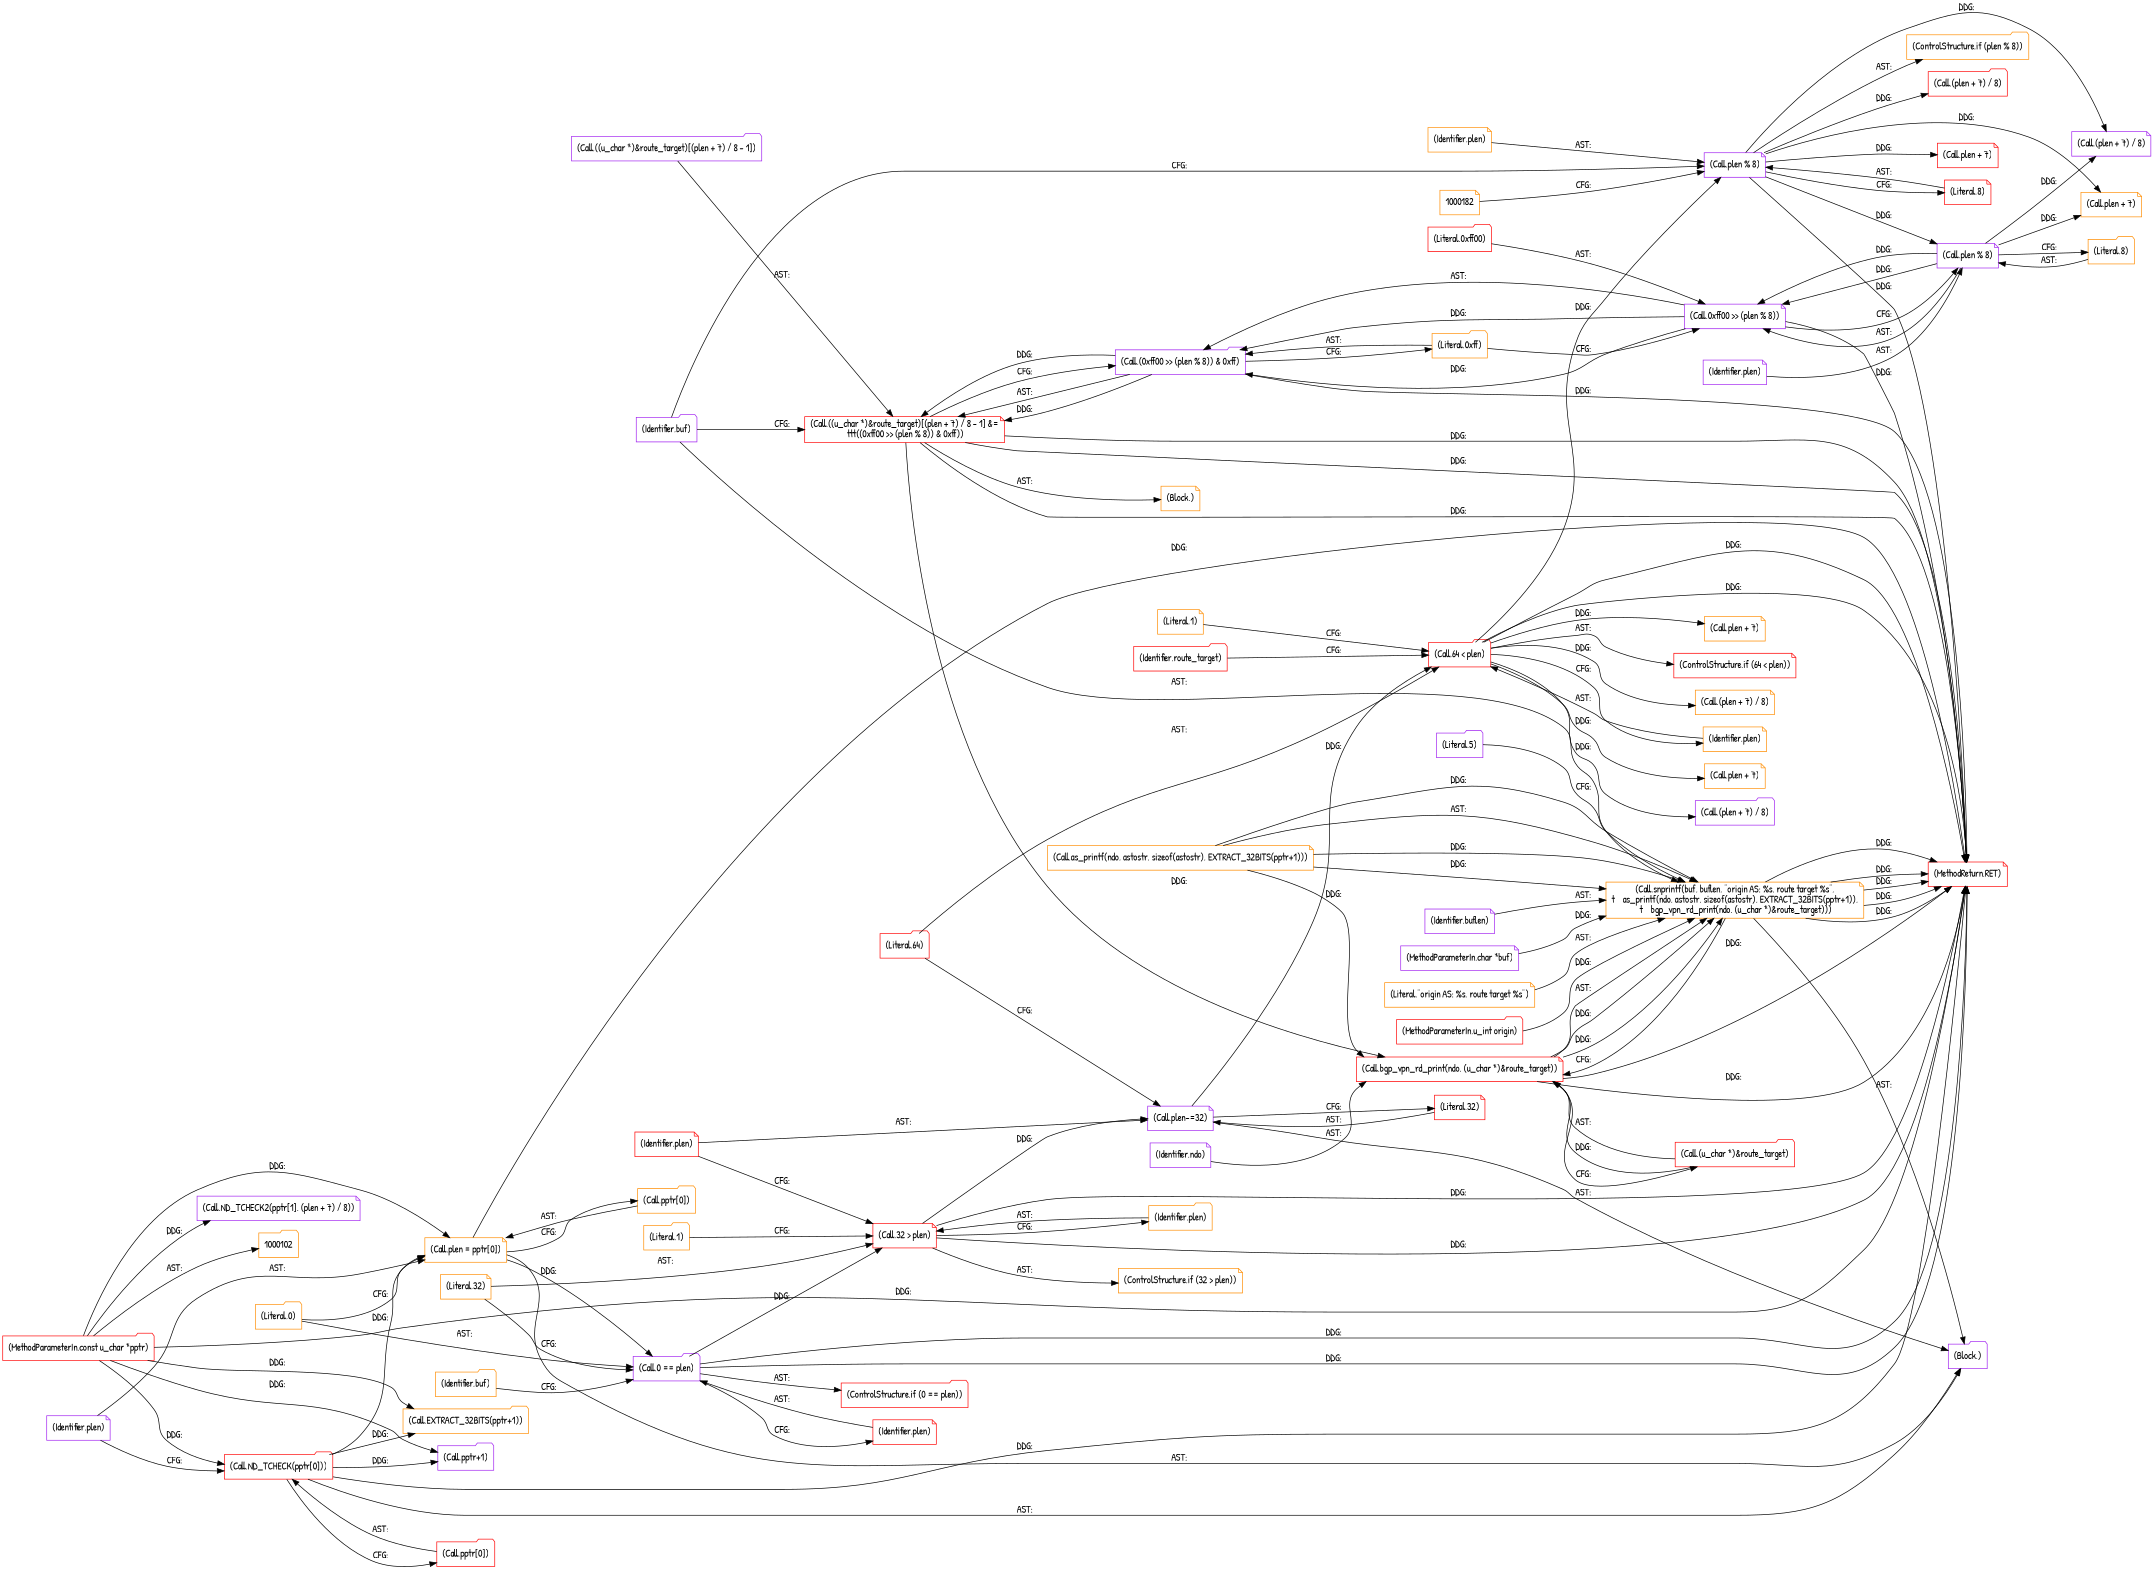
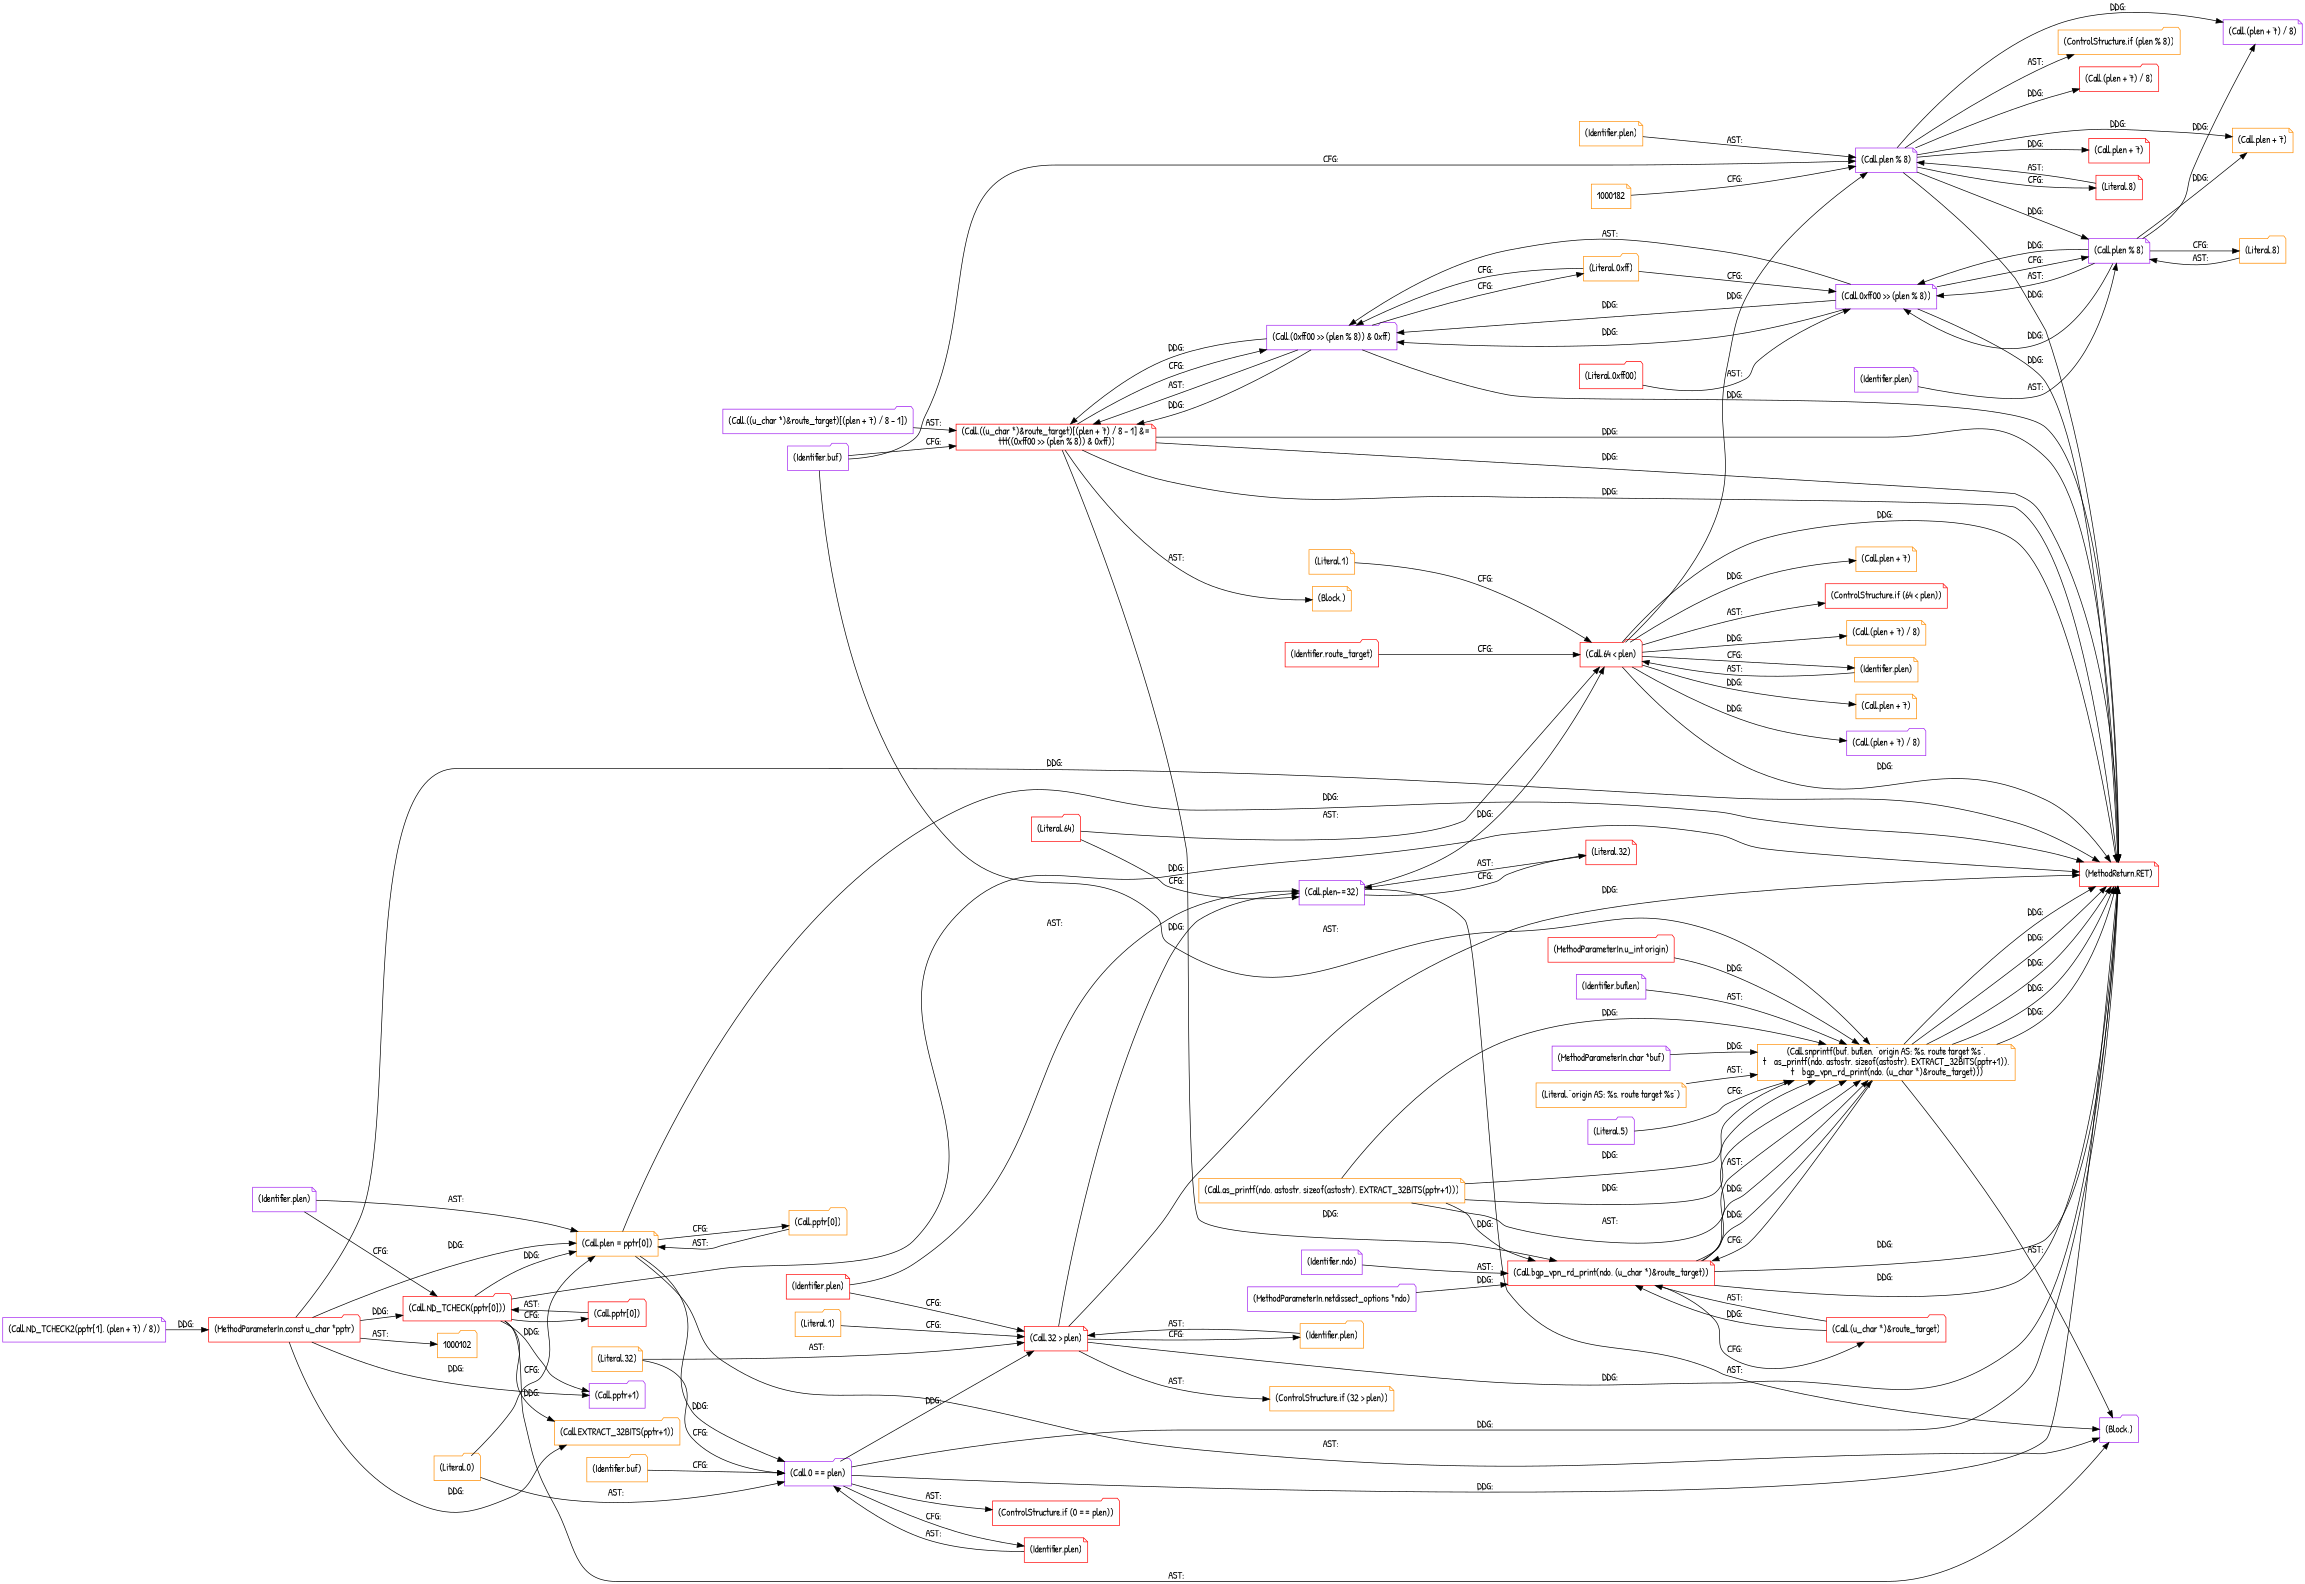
(1335, 341) -> (1486, 270)
(139, 1273) -> (184, 1330)
none -> (1332, 1299)
